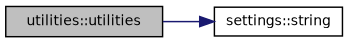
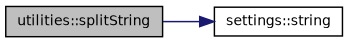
(84, 22) -> (84, 22)
